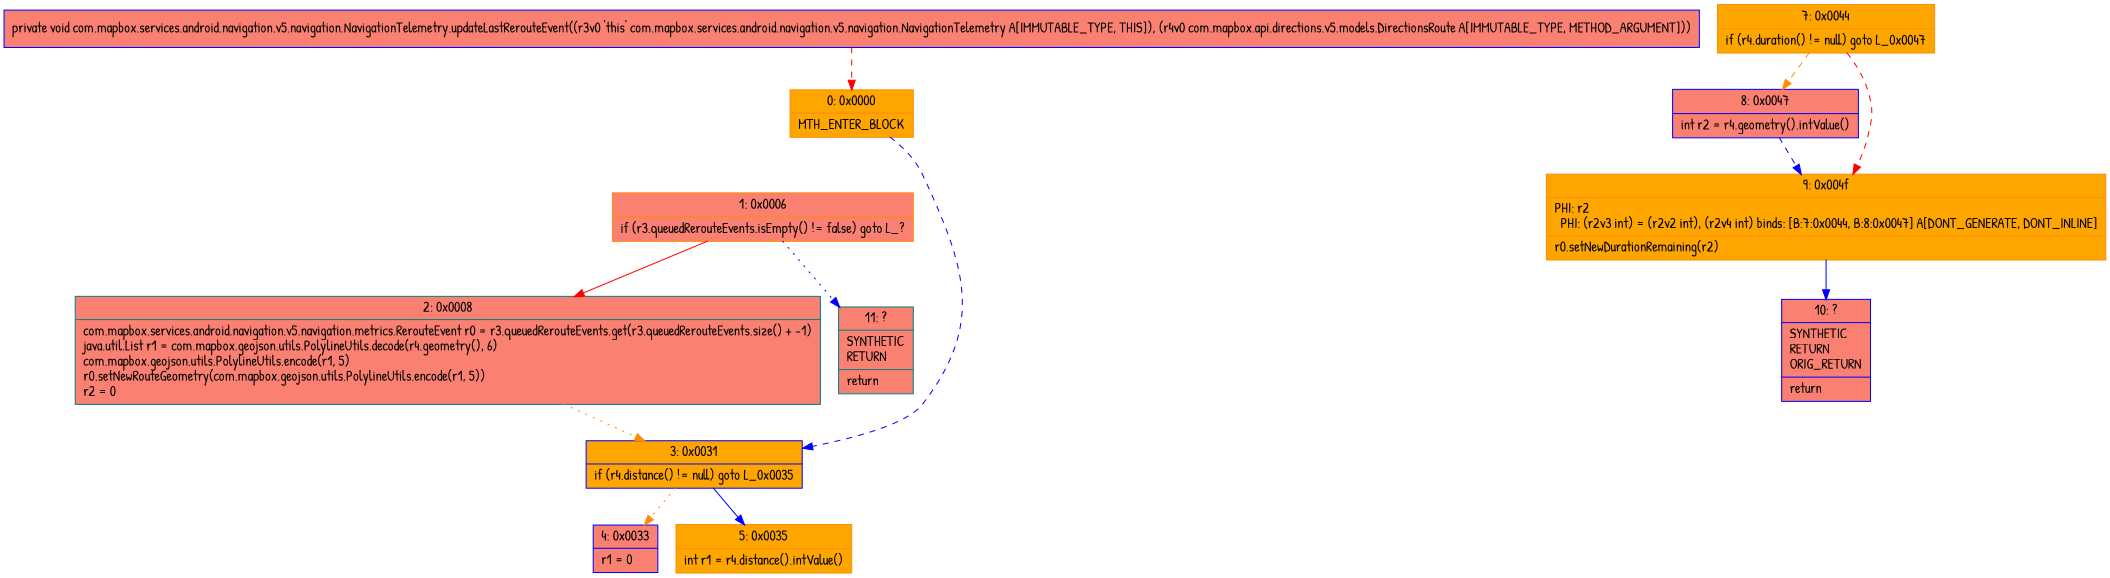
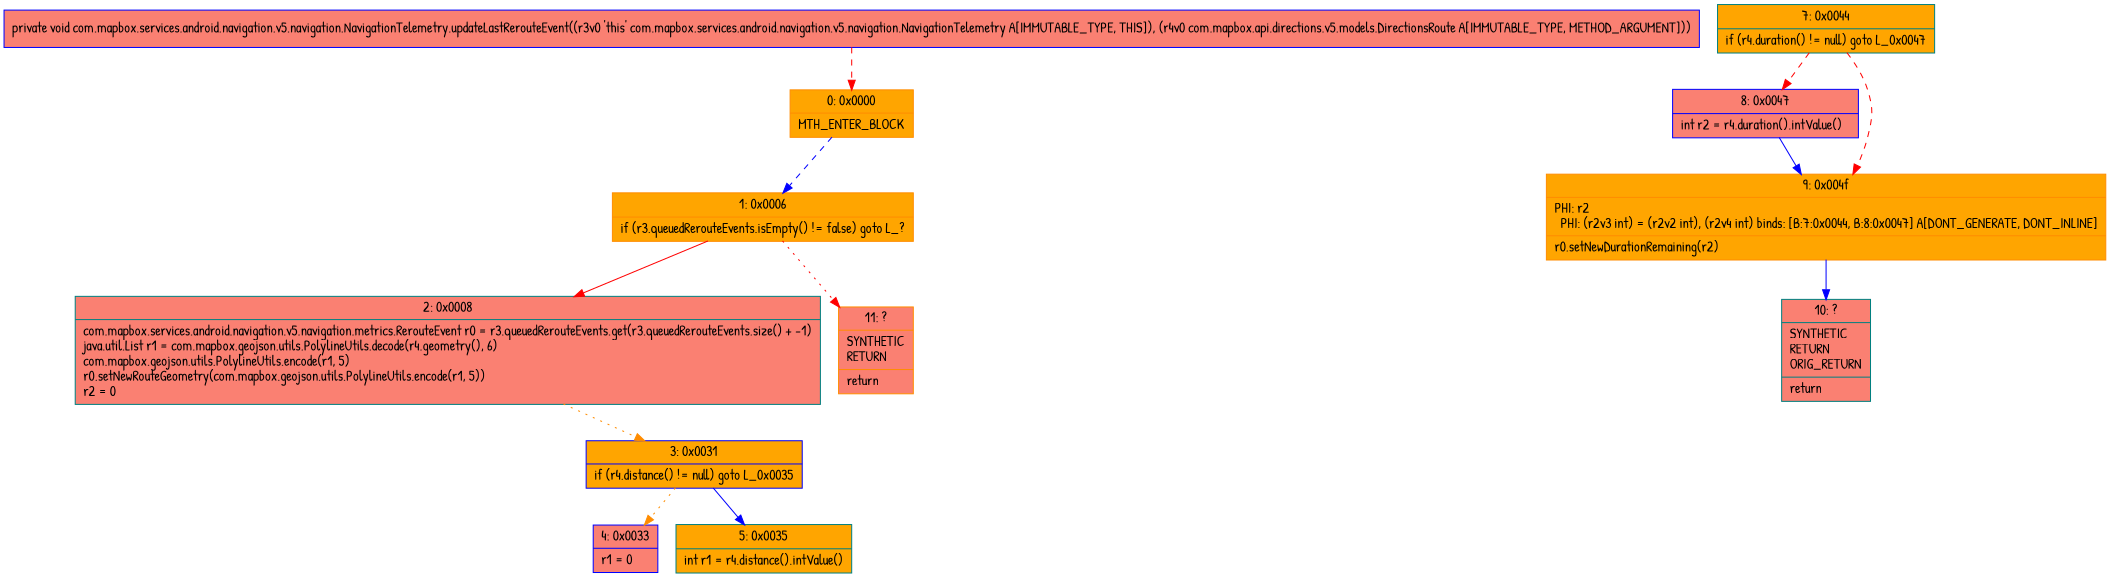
(1826, 29) -> (1826, 29)
(1799, 67) -> (1799, 67)
(1765, 125) -> (1761, 125)
(1788, 152) -> (1788, 152)
(763, 217) -> (763, 217)
(808, 270) -> (808, 270)
(960, 325) -> (811, 161)
(876, 350) -> (876, 350)
(1826, 350) -> (1826, 350)
(764, 549) -> (764, 549)
